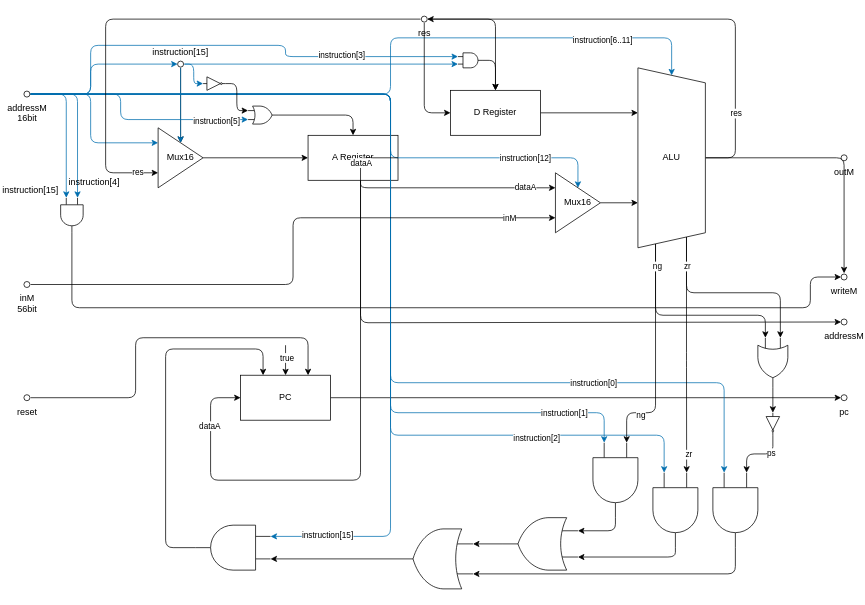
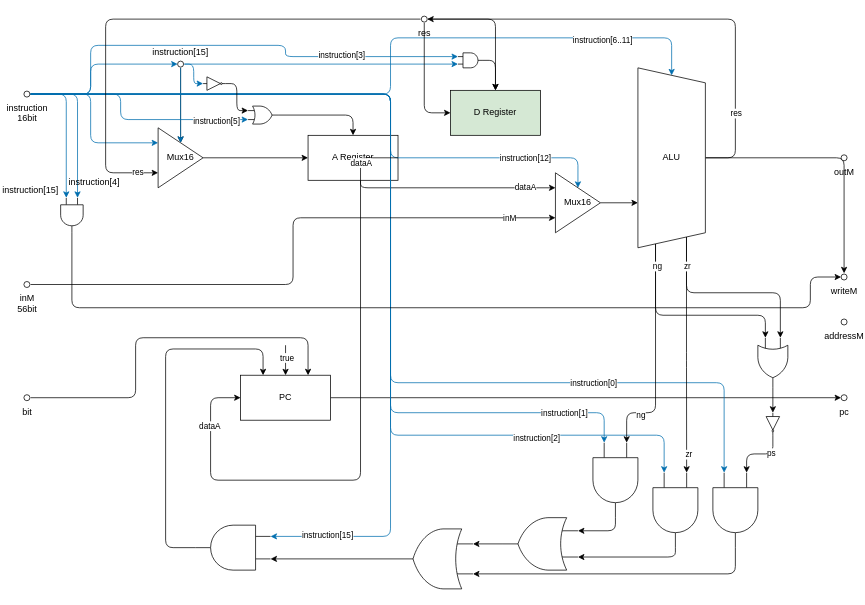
(495, 113) -> (495, 113)
(631, 113) -> none
(27, 114) -> (27, 114)
(543, 323) -> none
(27, 412) -> (27, 412)
